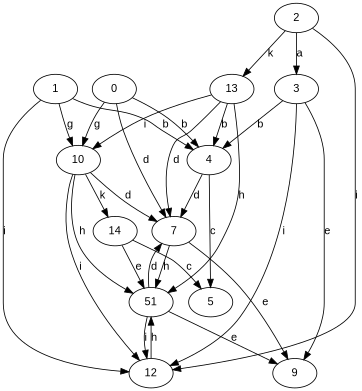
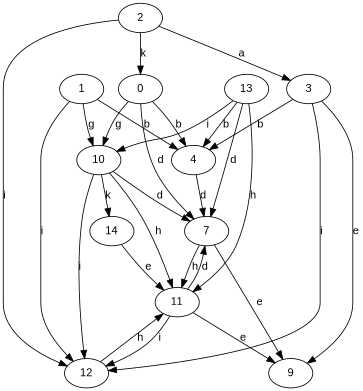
(267, 51) -> (140, 49)
(151, 302) -> (177, 302)
(211, 302) -> none
